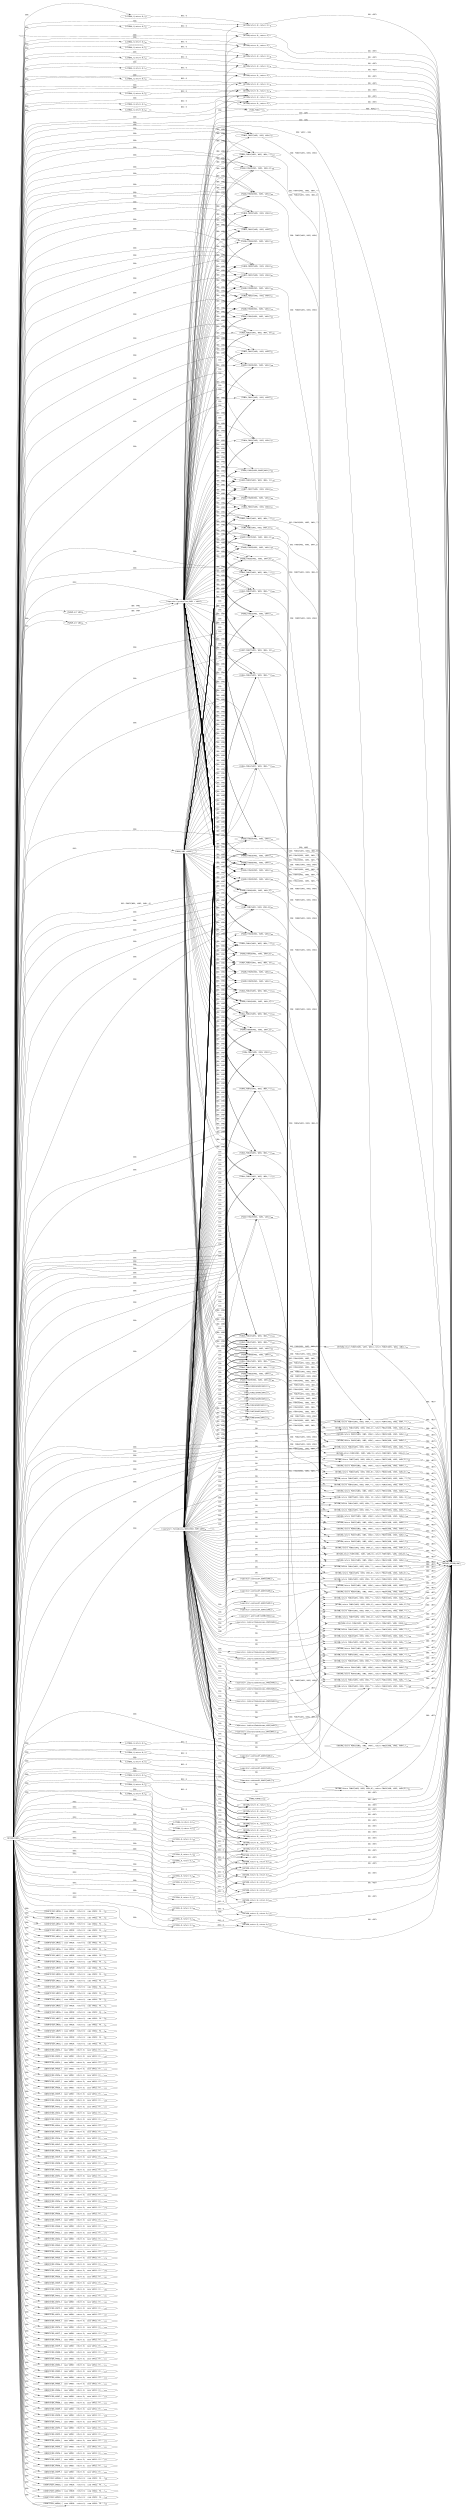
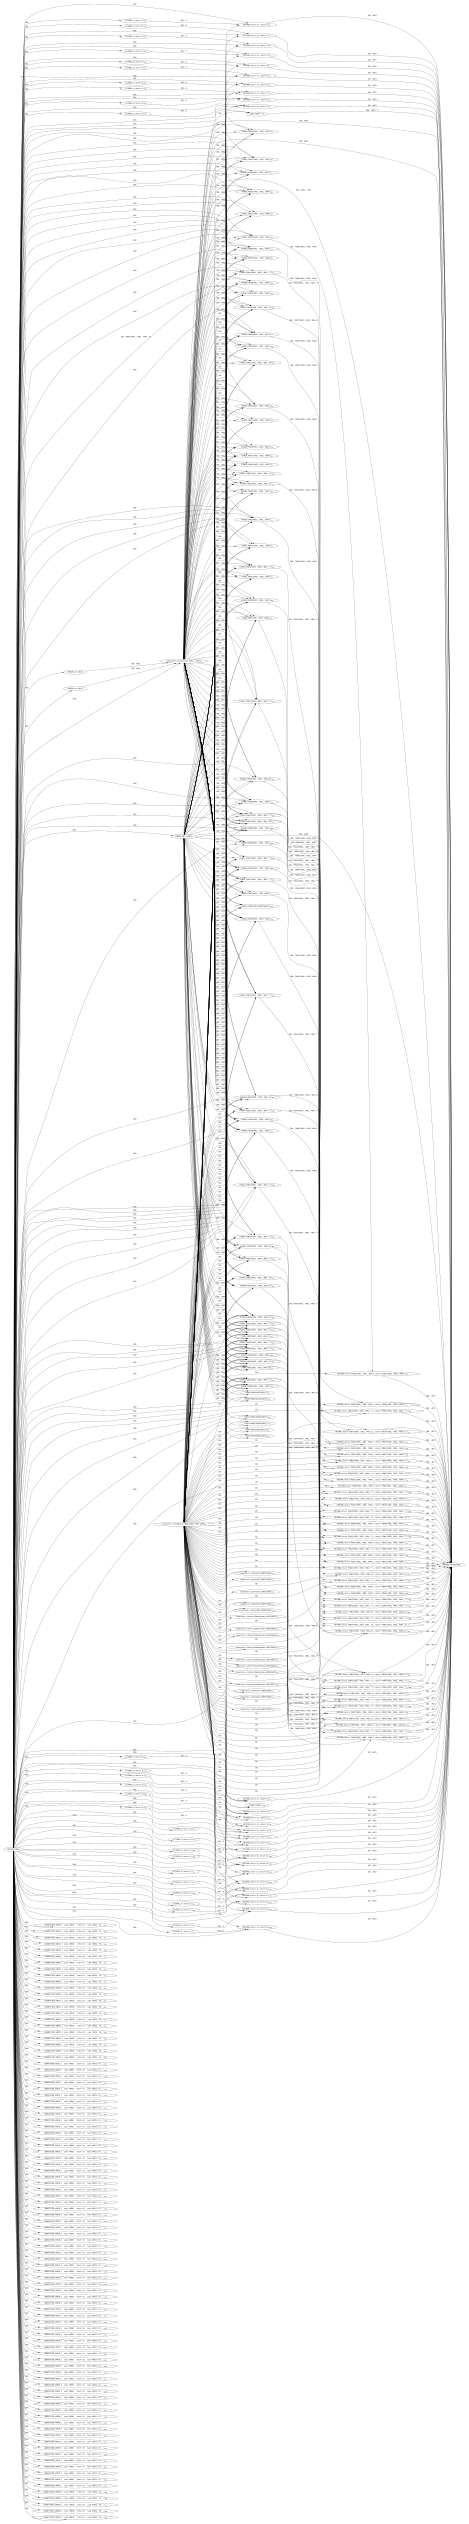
none -> (18, 848)
